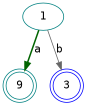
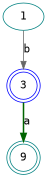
(33, 46) -> (24, 118)
